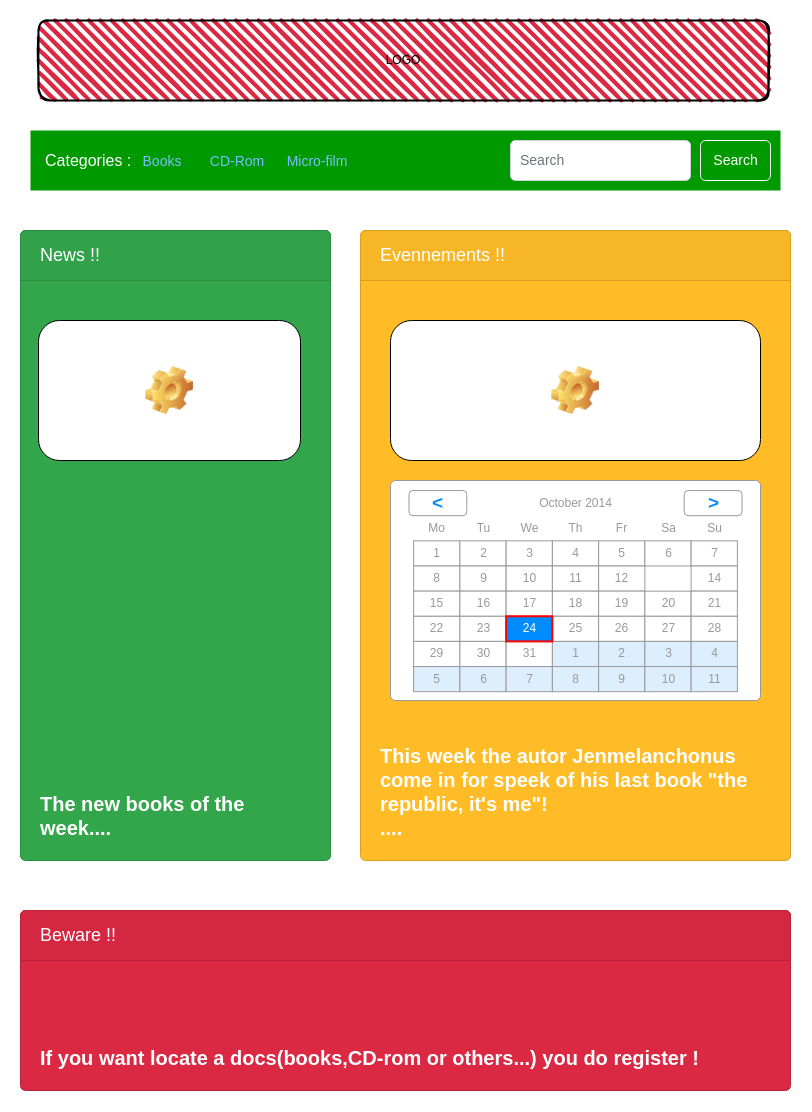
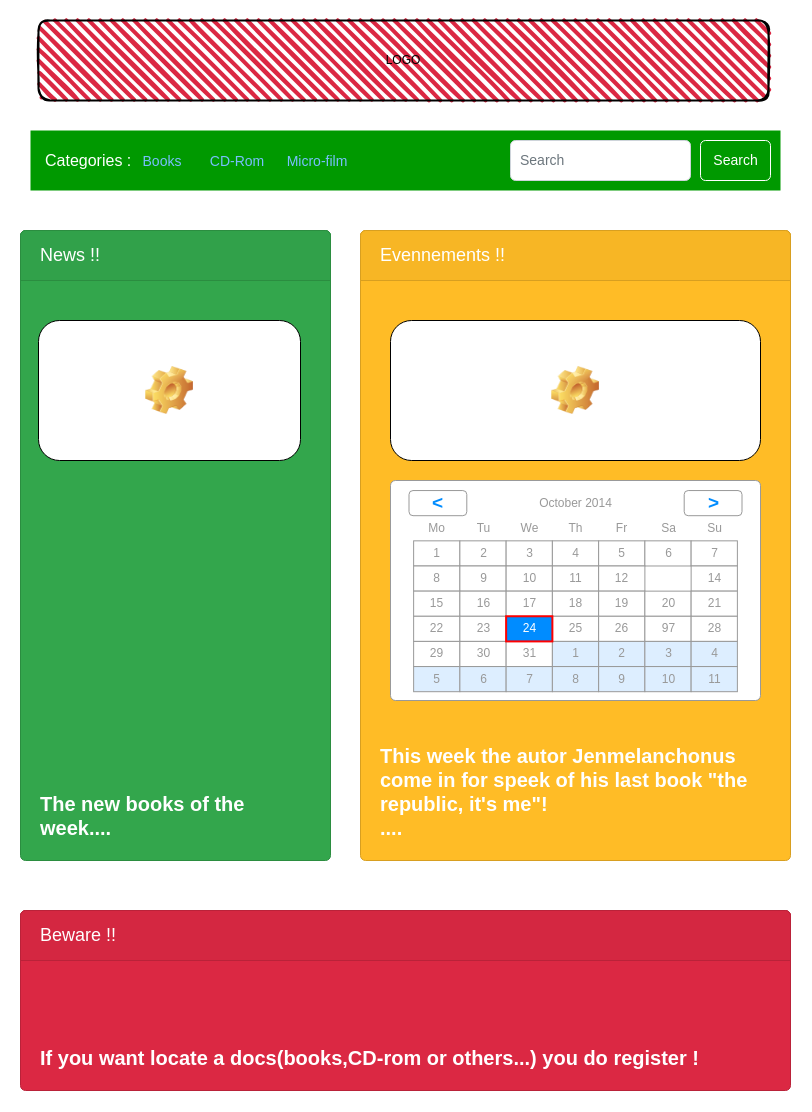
(669, 629) -> (669, 629)
